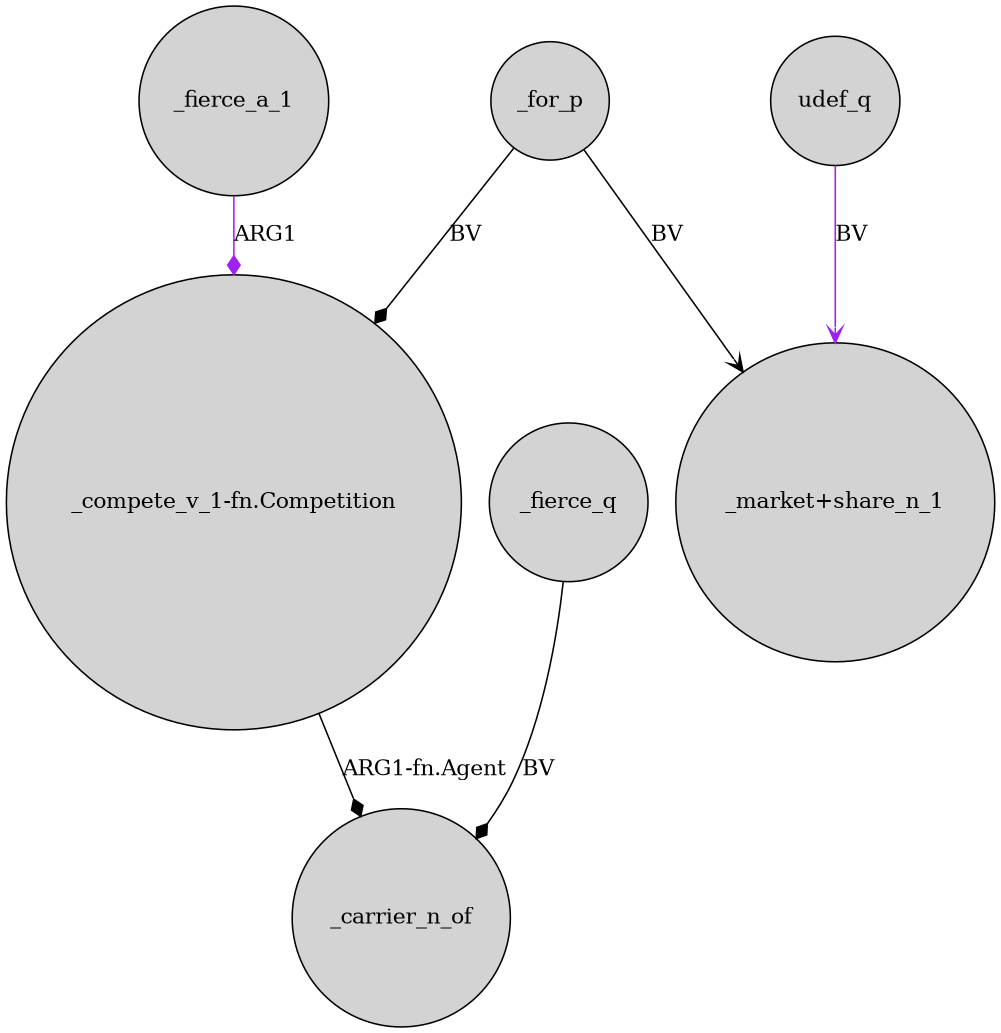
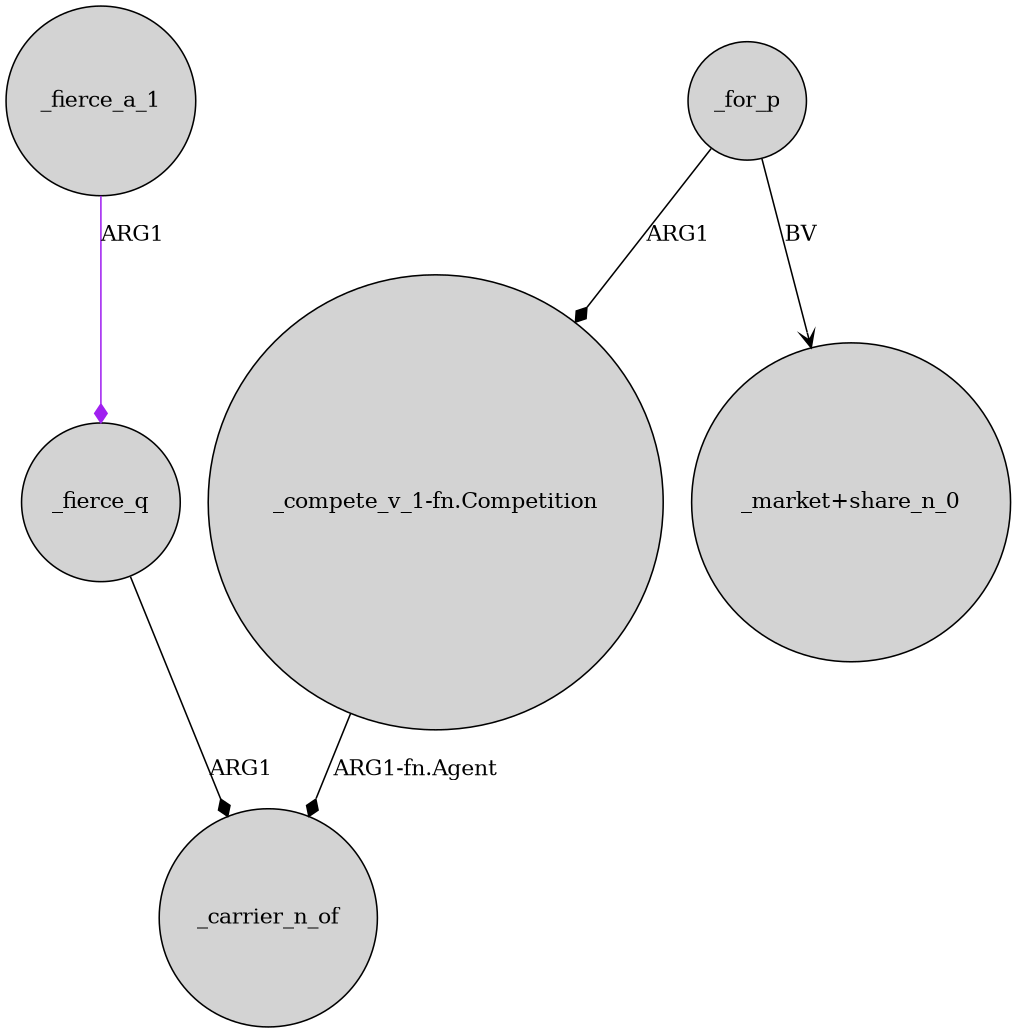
(835, 101) -> none
(234, 226) -> (101, 300)
(466, 235) -> (678, 235)
(835, 502) -> (851, 502)
(538, 770) -> (241, 770)
